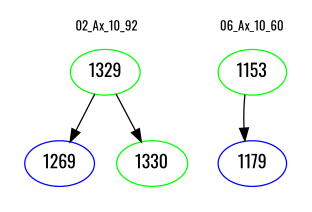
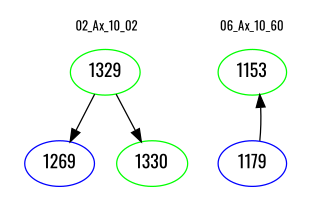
(107, 27) -> (107, 27)
(244, 111) -> (261, 124)
